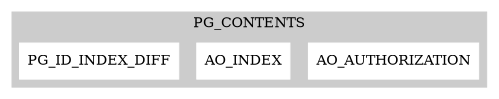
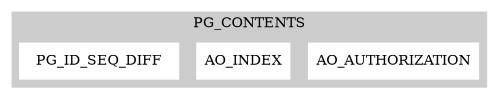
(99, 61) -> (99, 61)
